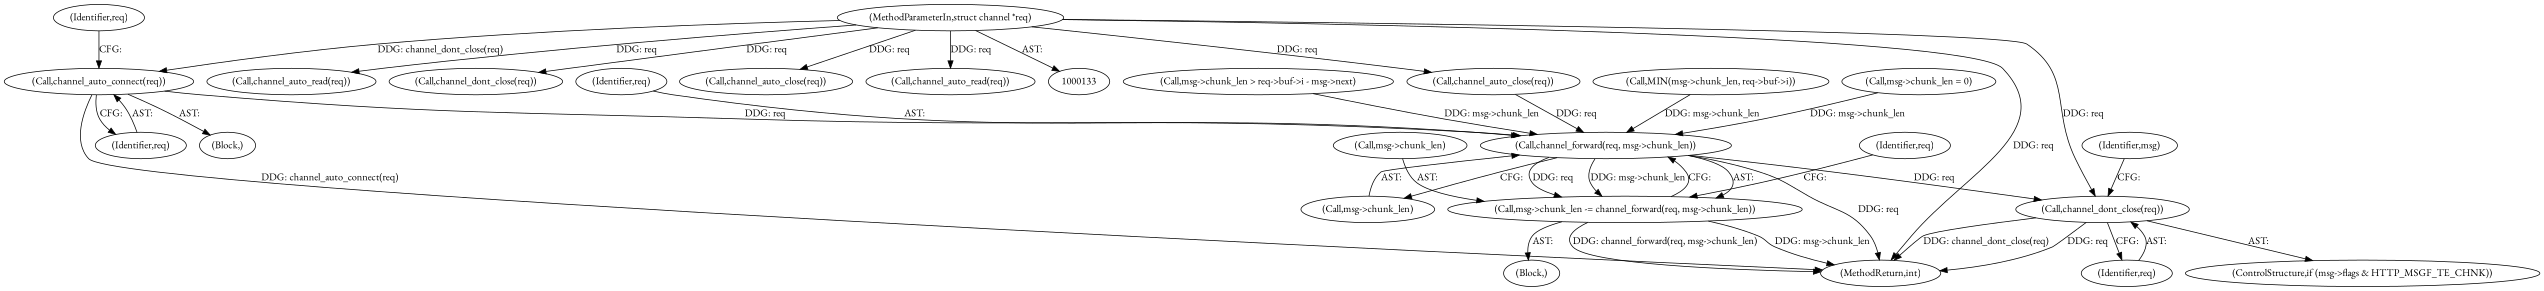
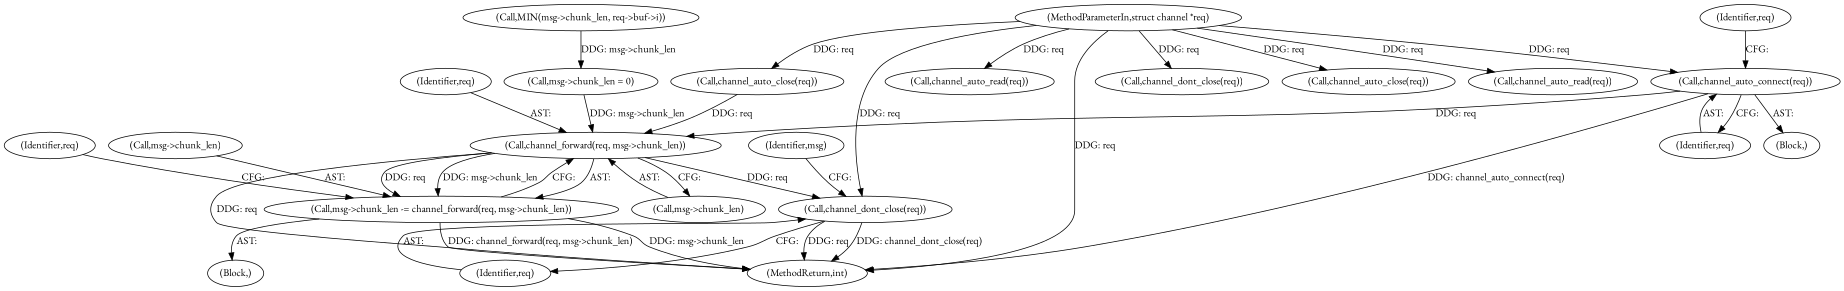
(441, 50) -> (1549, 50)
(1079, 82) -> none
(1258, 82) -> none
(1662, 112) -> (581, 46)
(2363, 273) -> none
